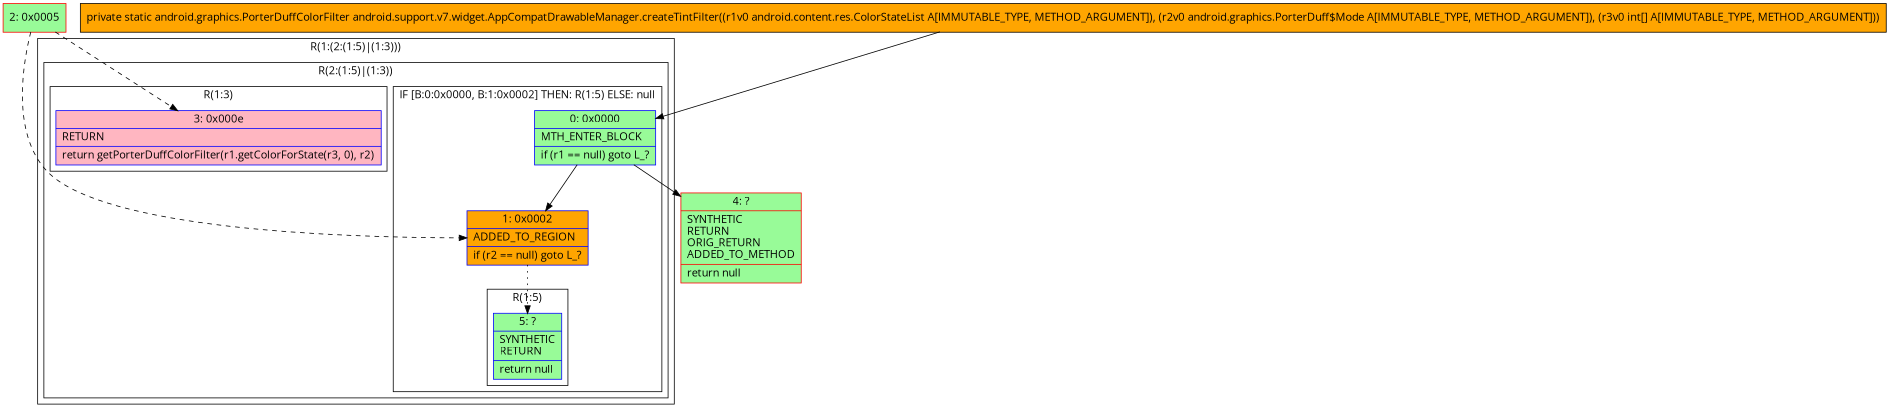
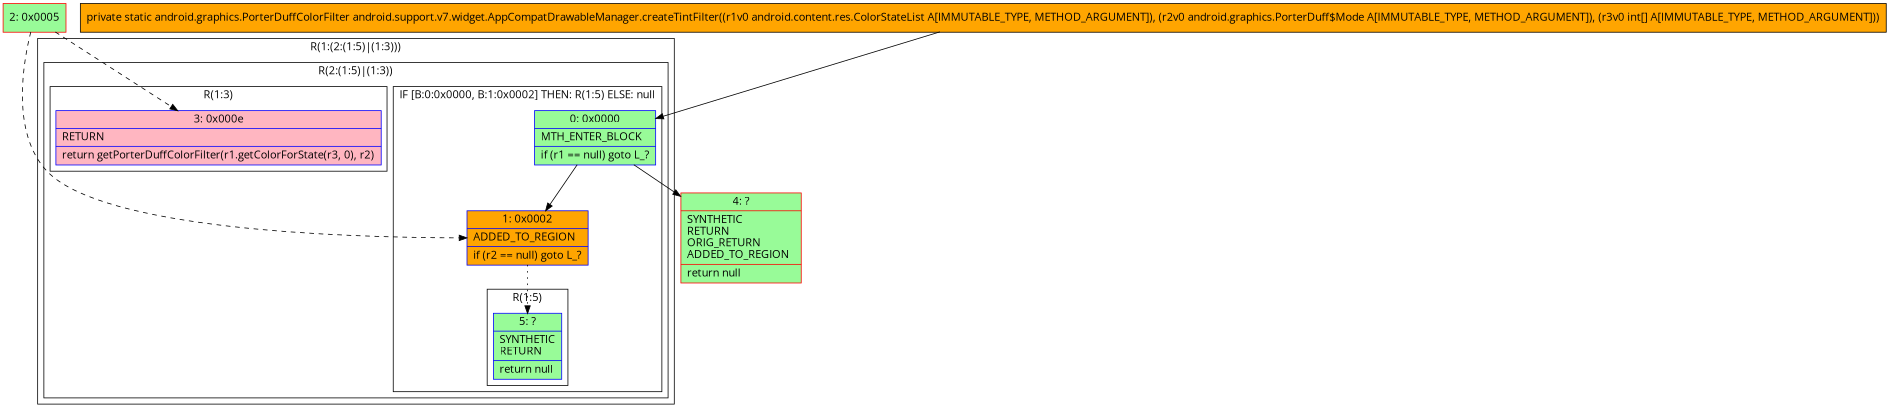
(741, 255) -> (738, 255)
